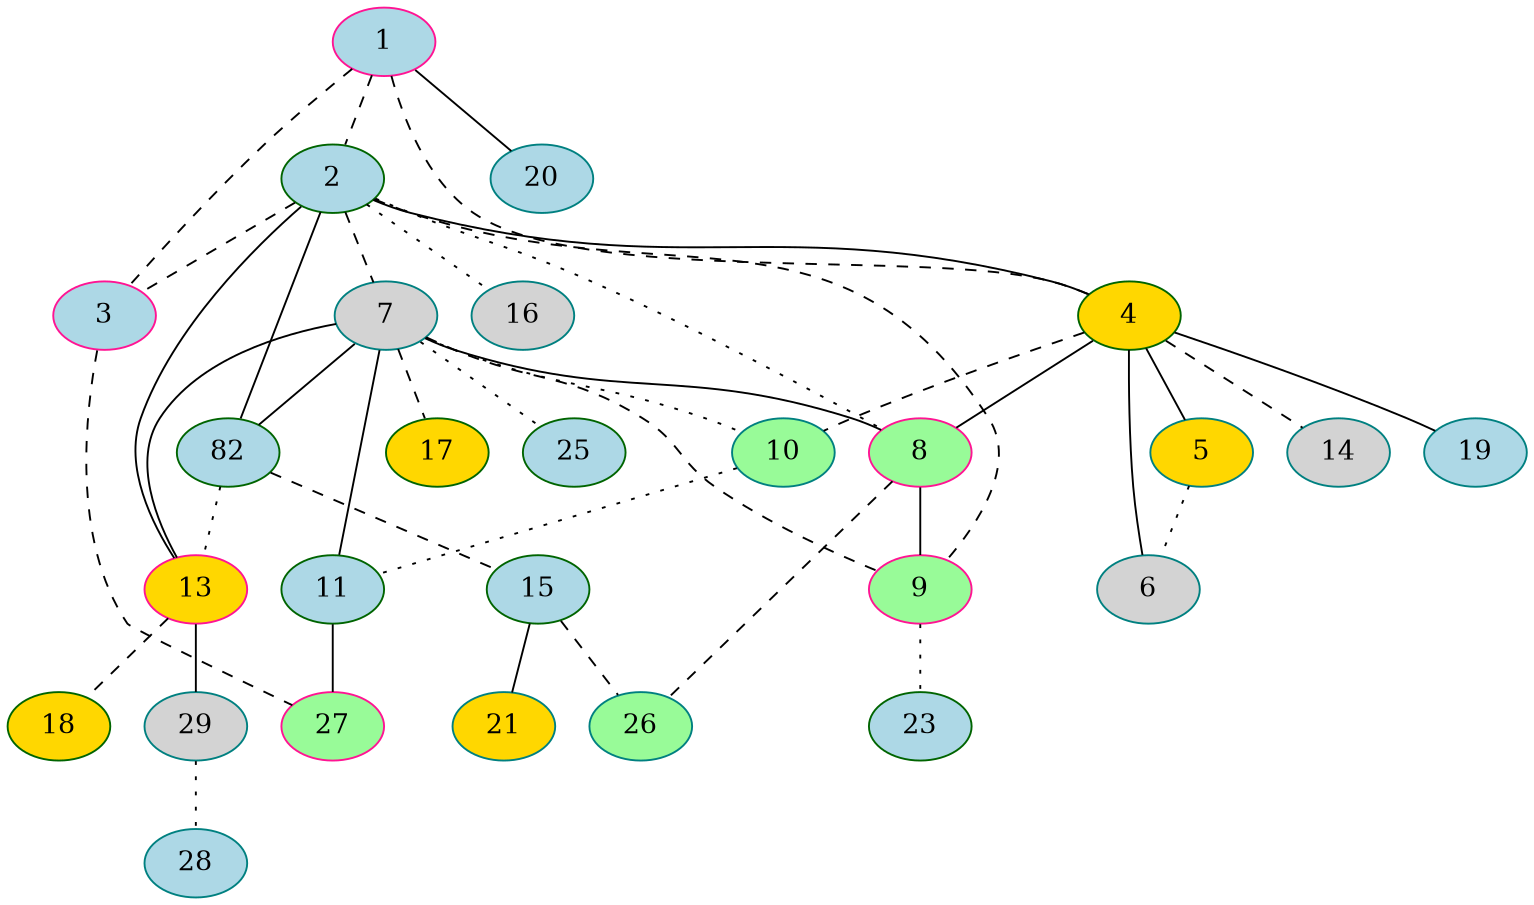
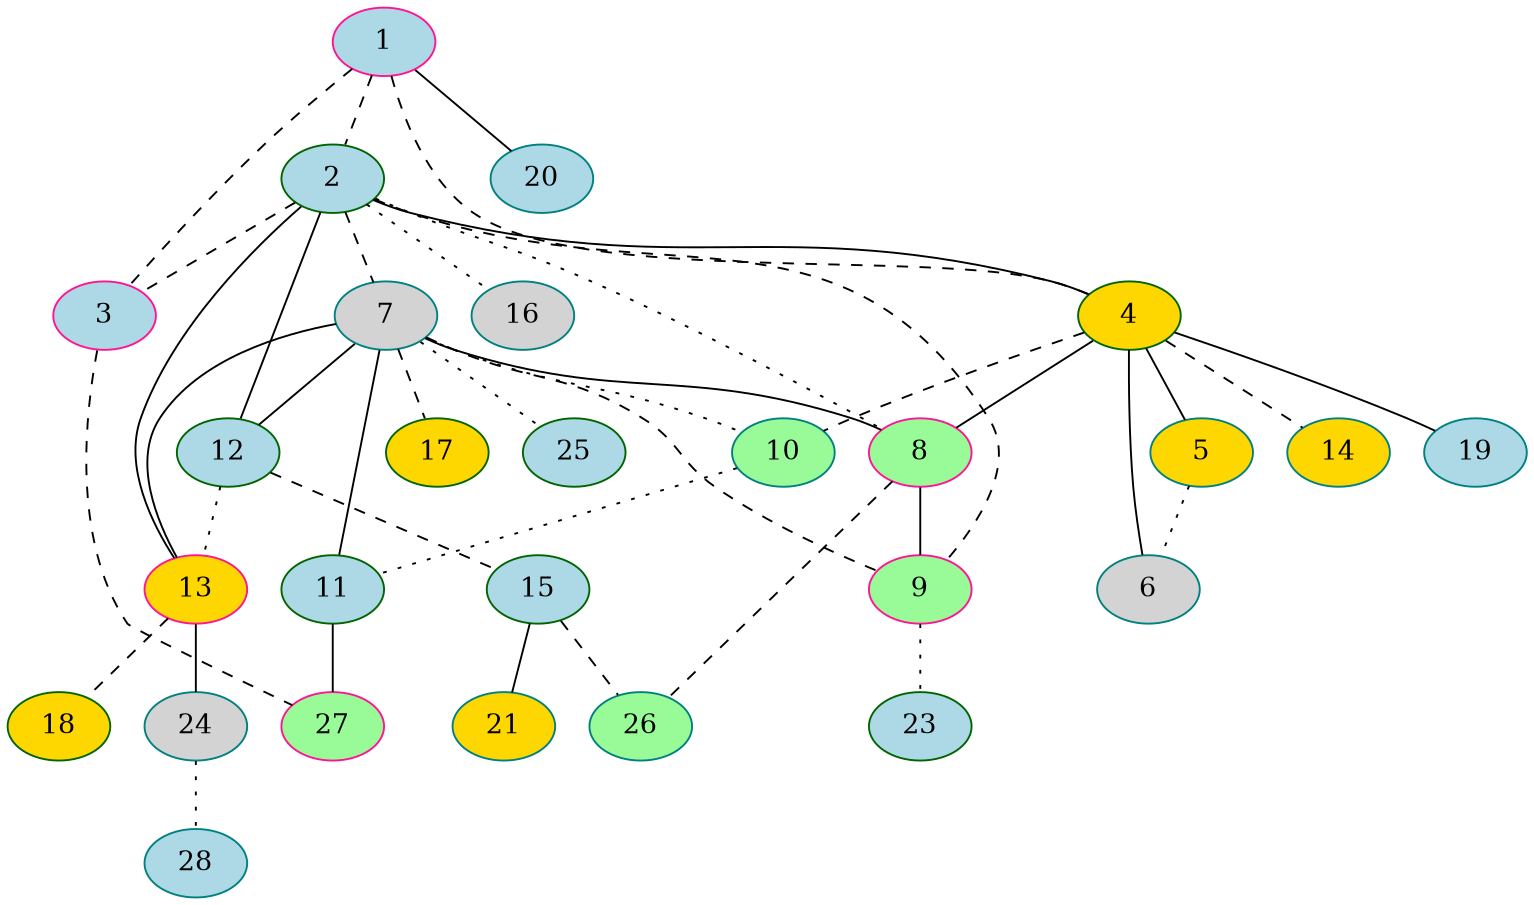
(228, 453) -> (228, 453)
(1339, 453) -> (1339, 453)
(196, 726) -> (196, 726)
